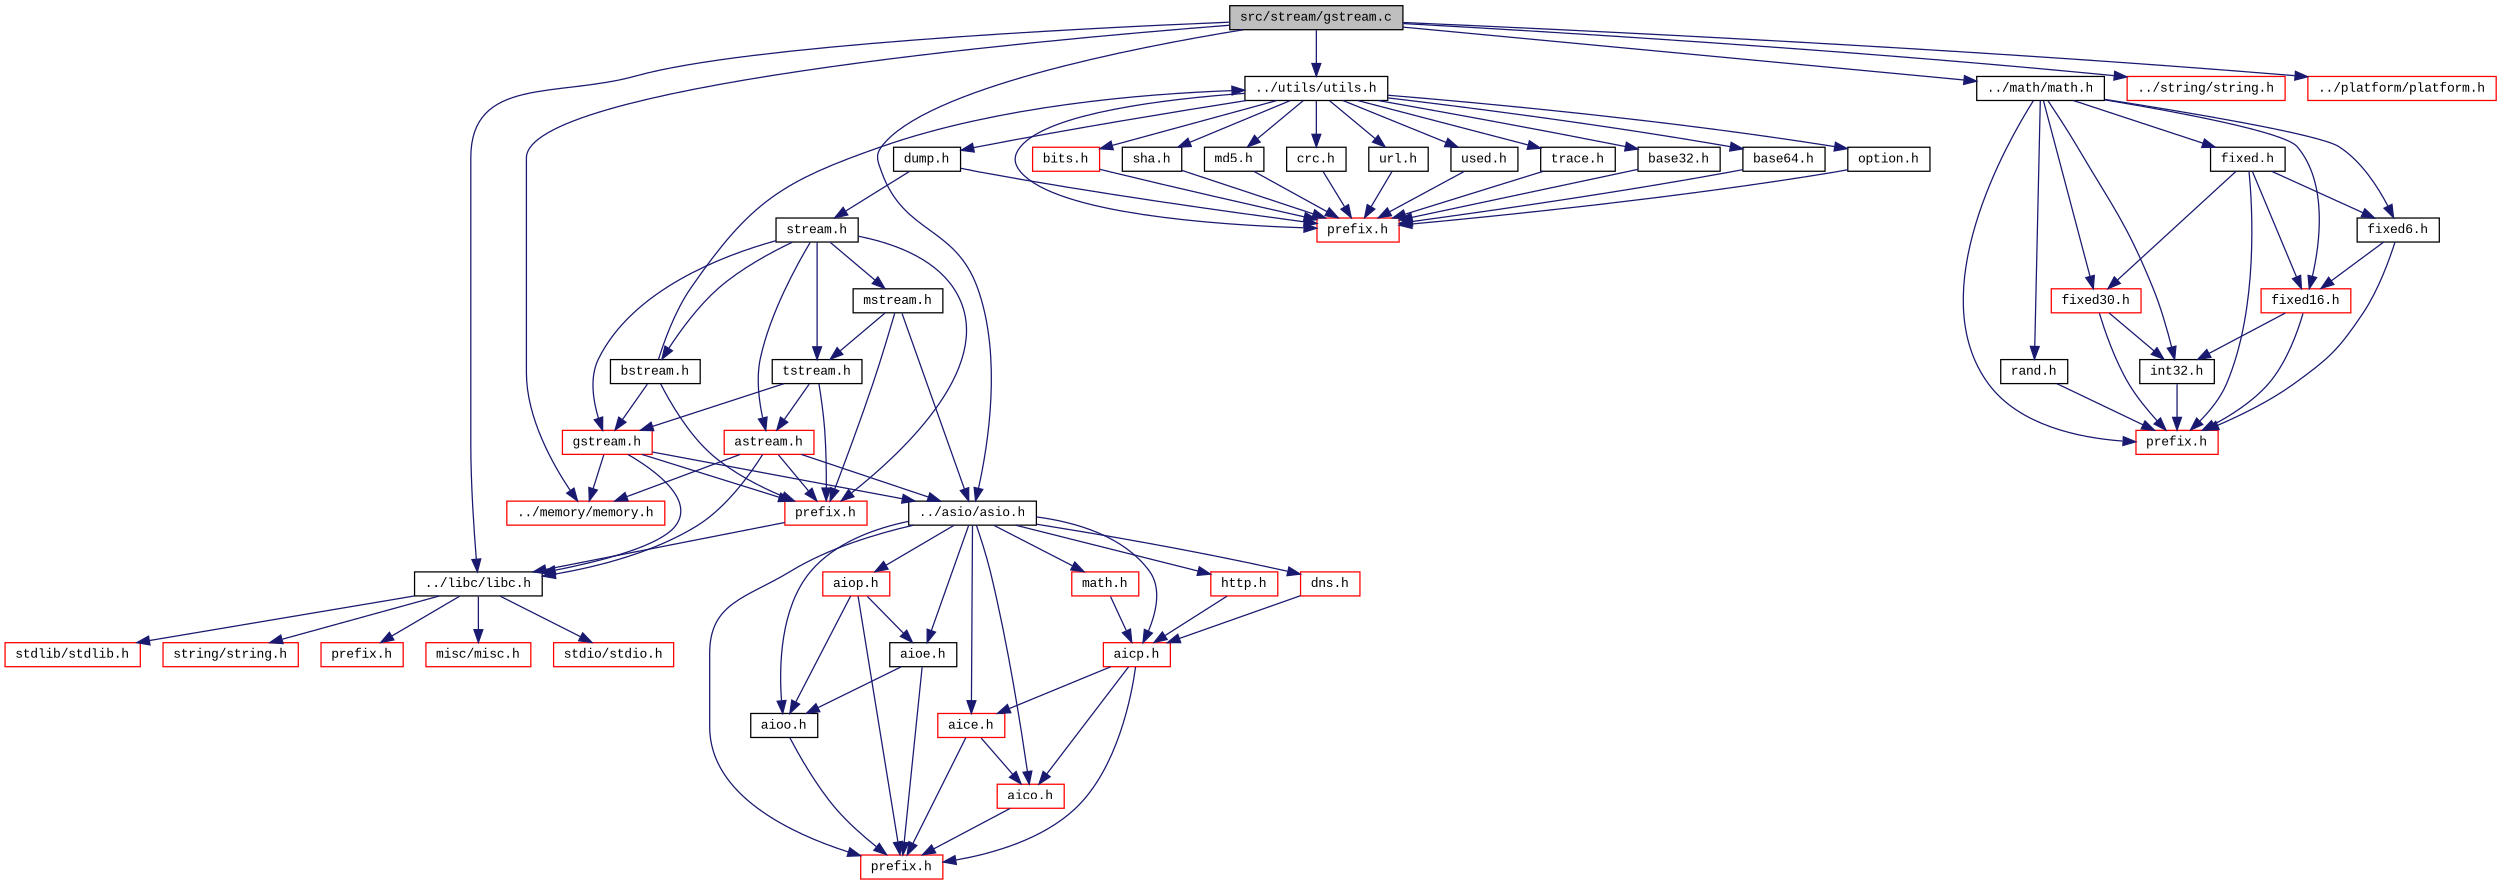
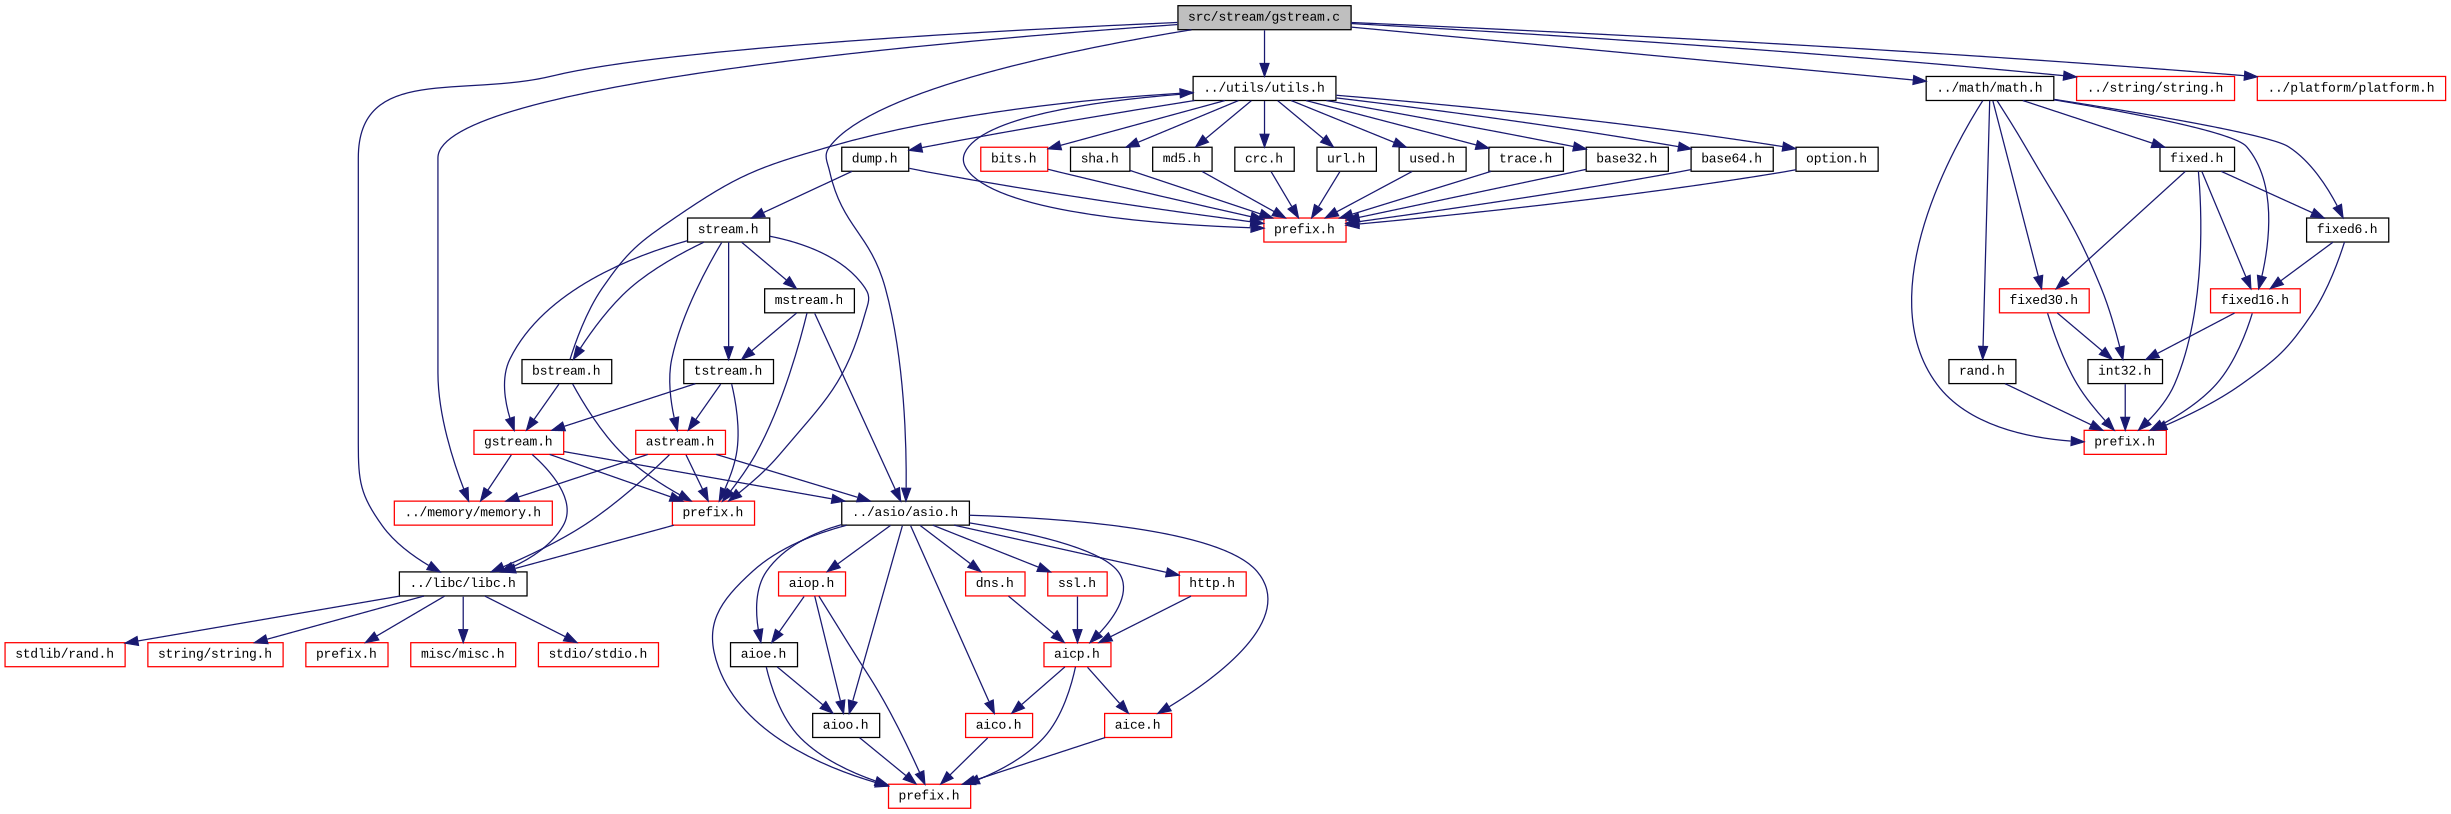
(1105, 584) -> (1077, 584)
(73, 655) -> (65, 655)
(997, 756) -> none
